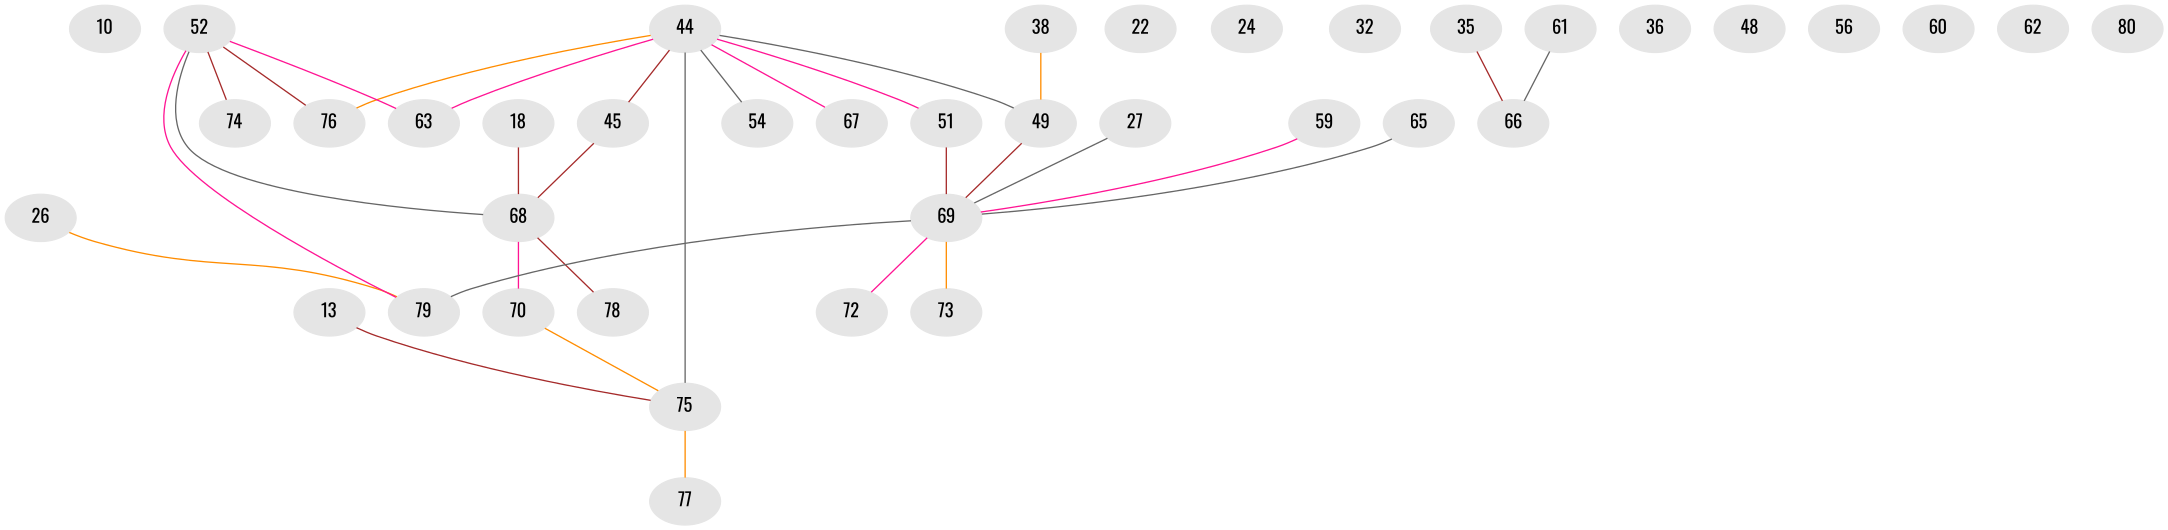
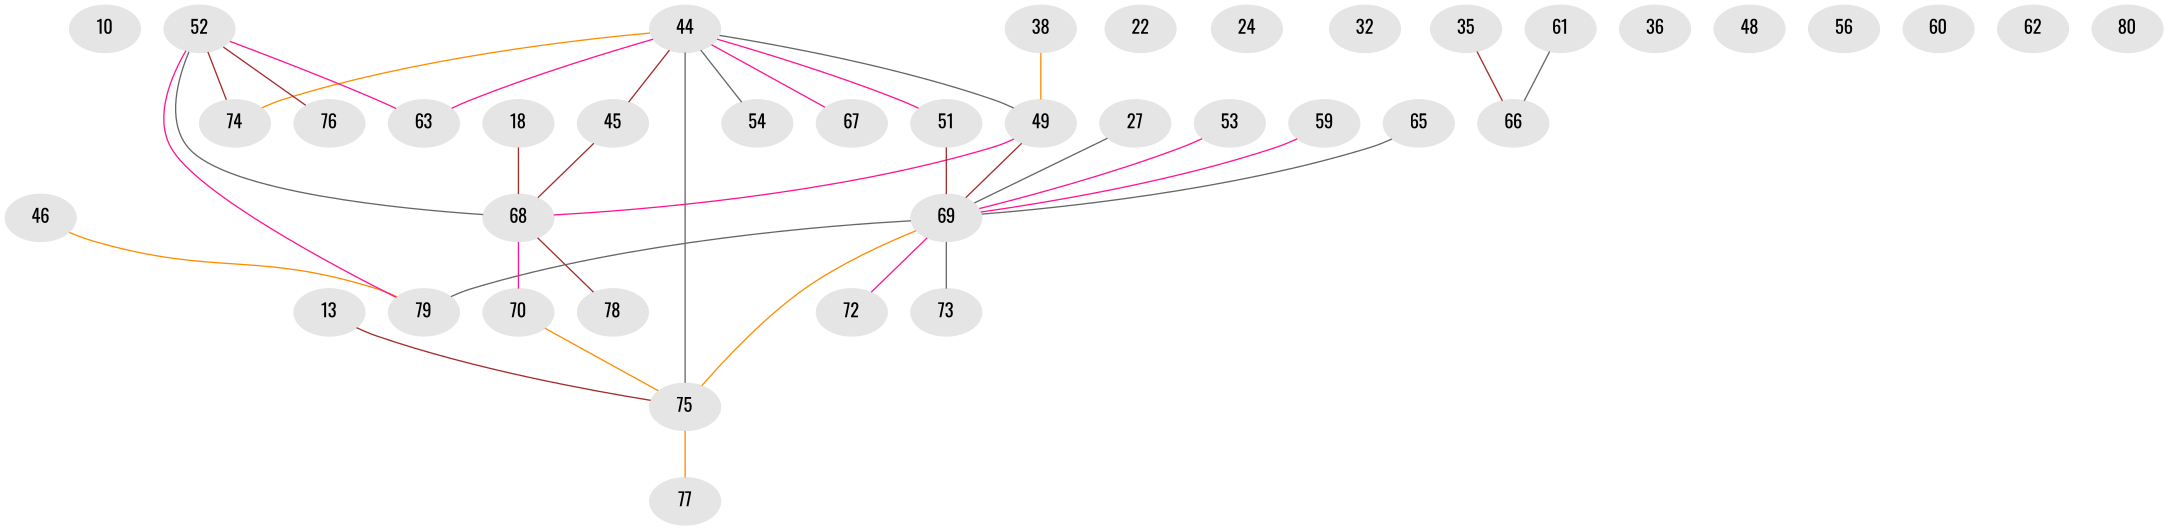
(502, 65) -> (454, 59)
none -> (1230, 123)
none -> (786, 191)
(41, 218) -> (41, 218)
(946, 265) -> (946, 265)
none -> (798, 293)
